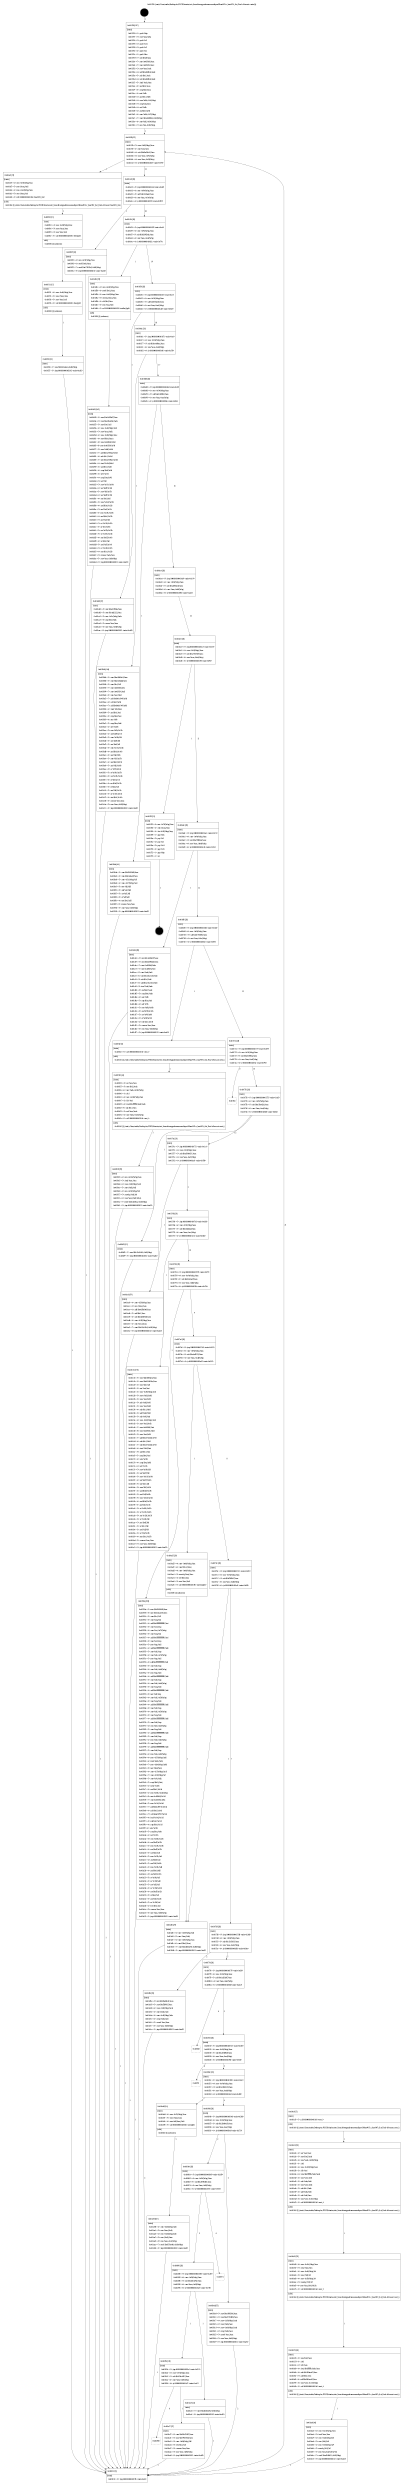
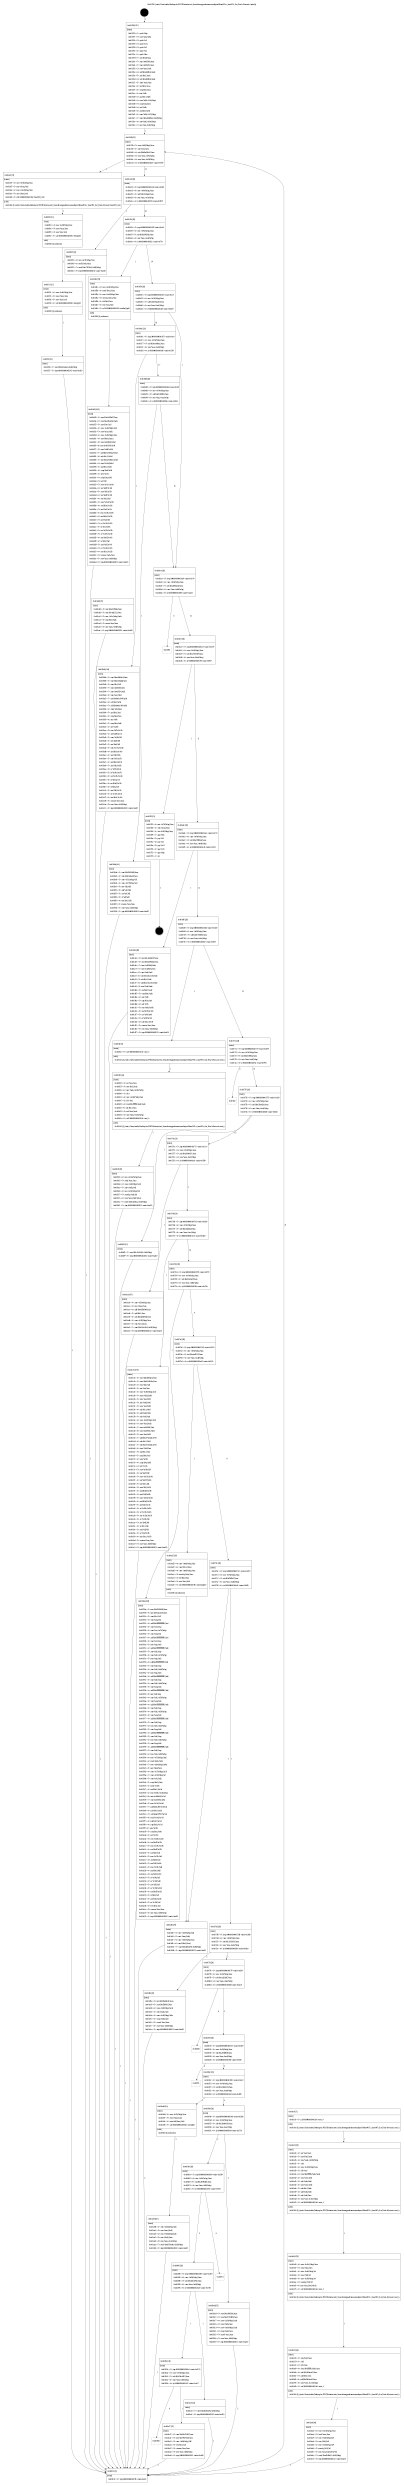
(131, 454) -> (182, 438)
none -> (167, 650)
